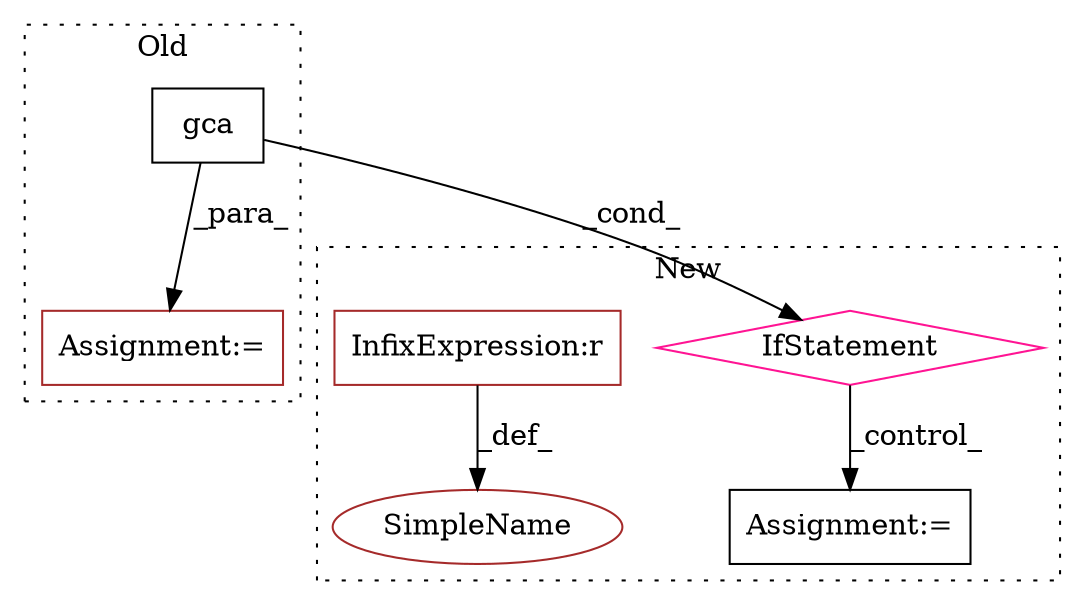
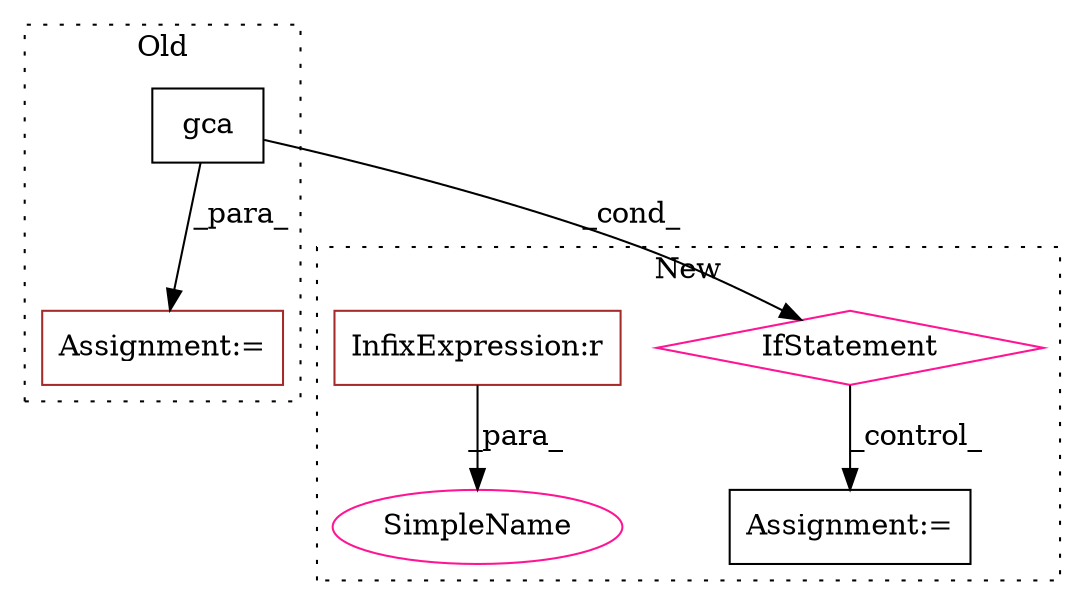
(516, 437) -> (516, 437)
(478, 527) -> (478, 527)
